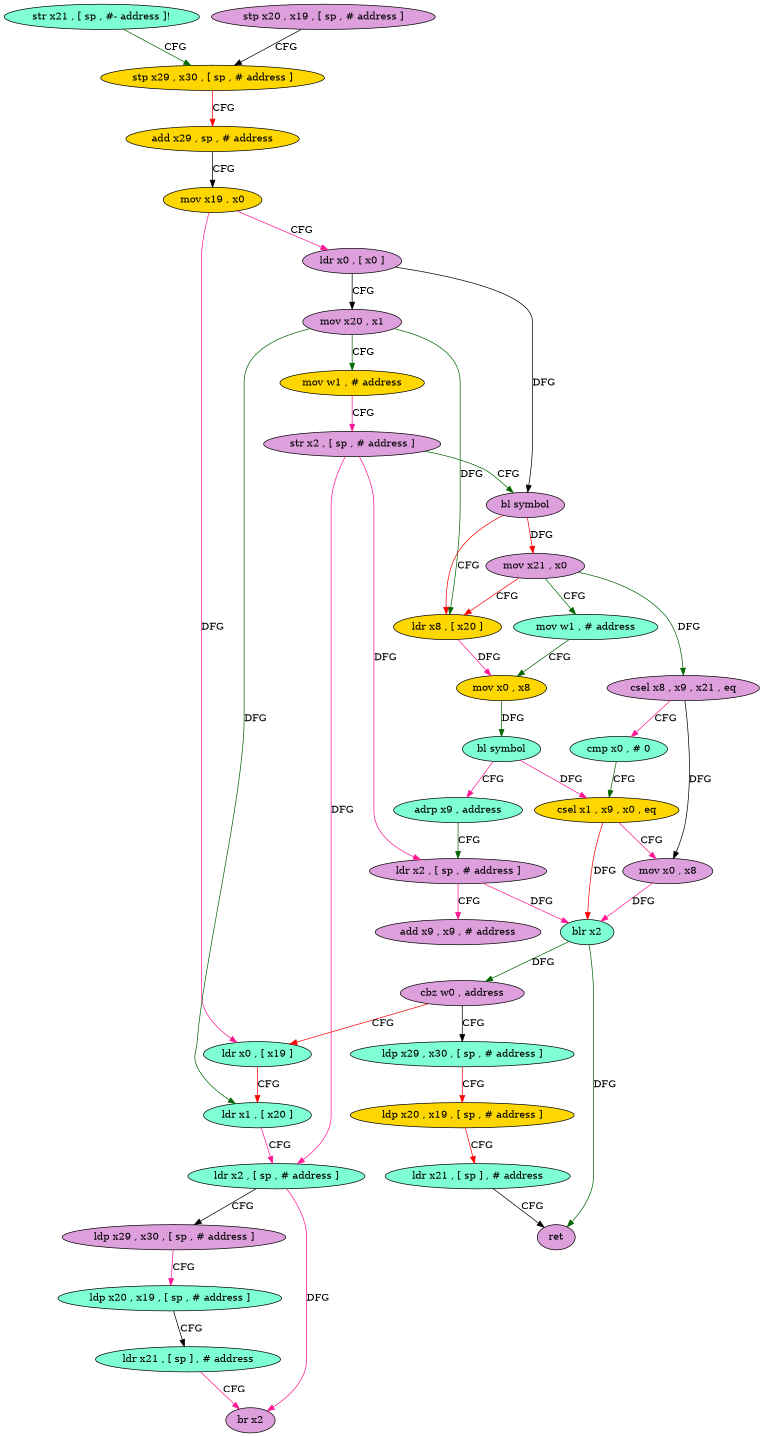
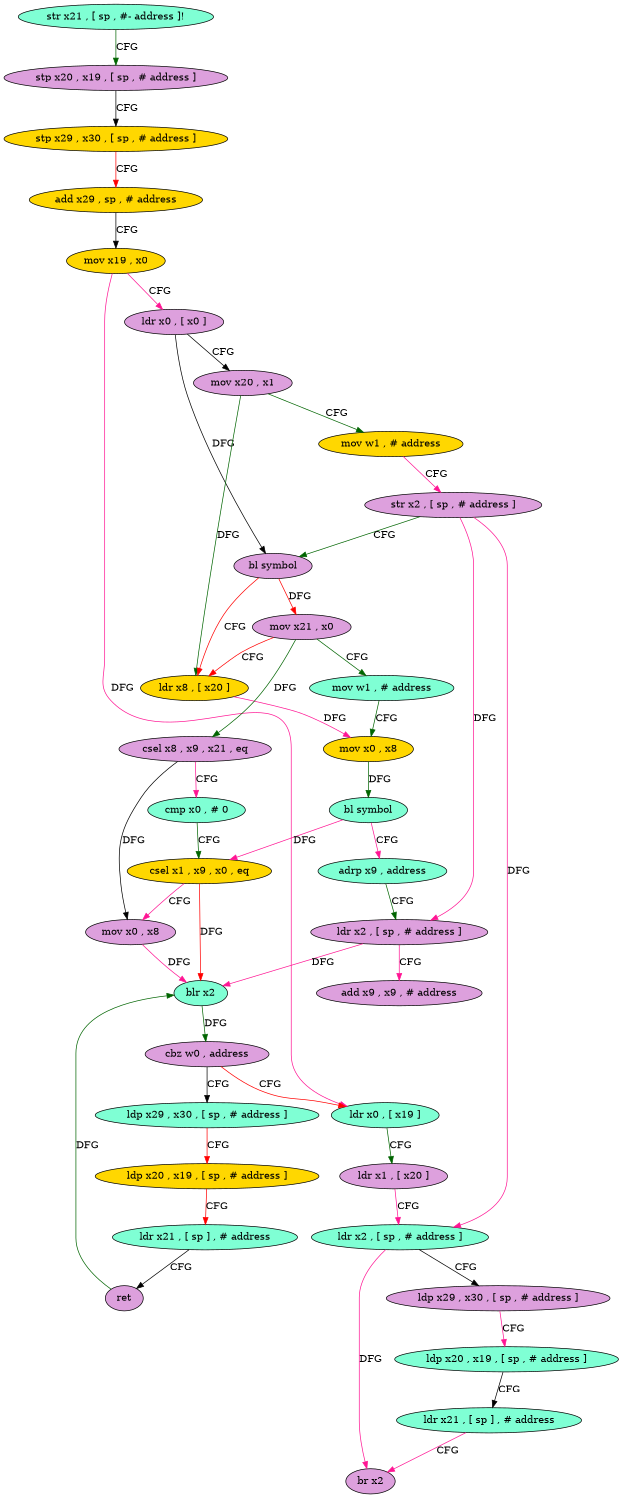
(154, 46) -> (116, 44)
(244, 704) -> none
(257, 1081) -> (389, 1142)
(593, 1086) -> (76, 1119)
(257, 1115) -> (394, 1176)
